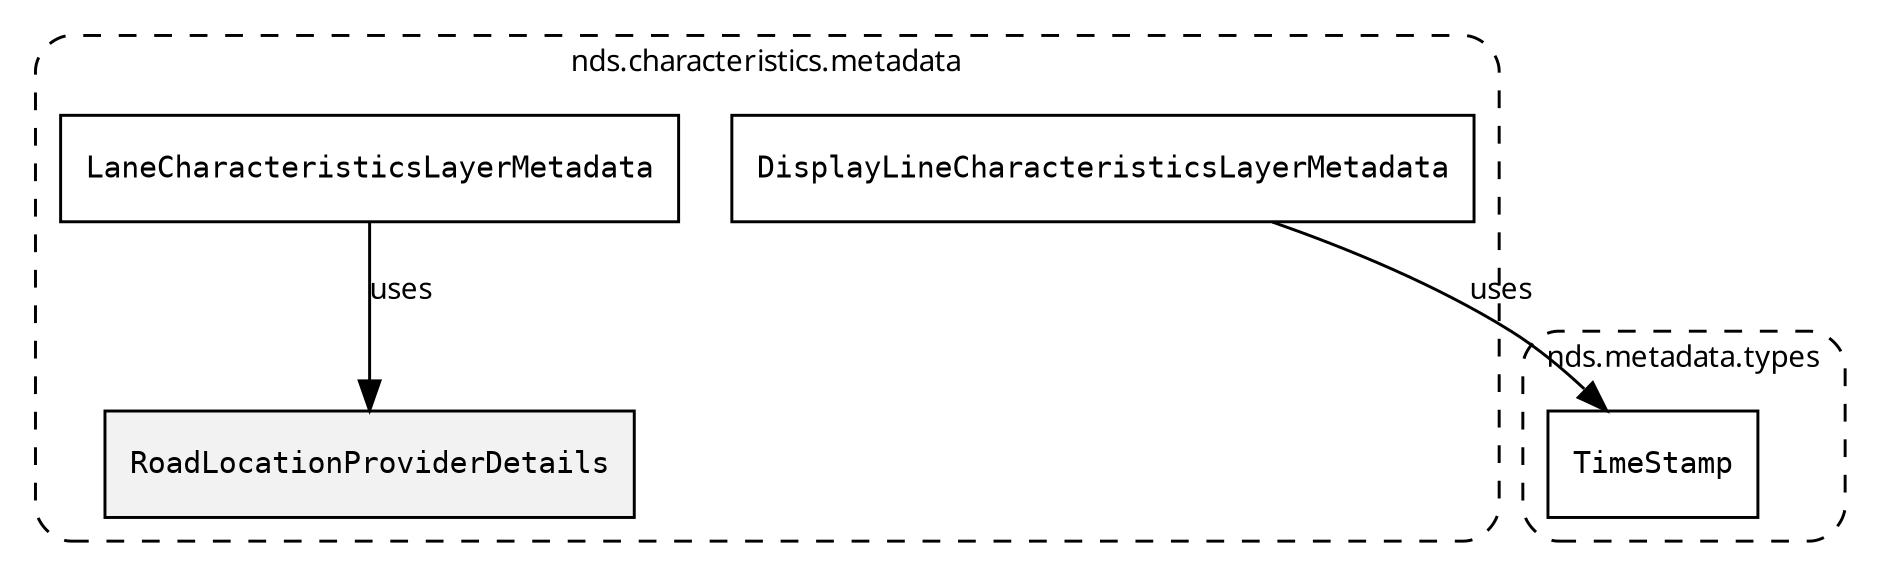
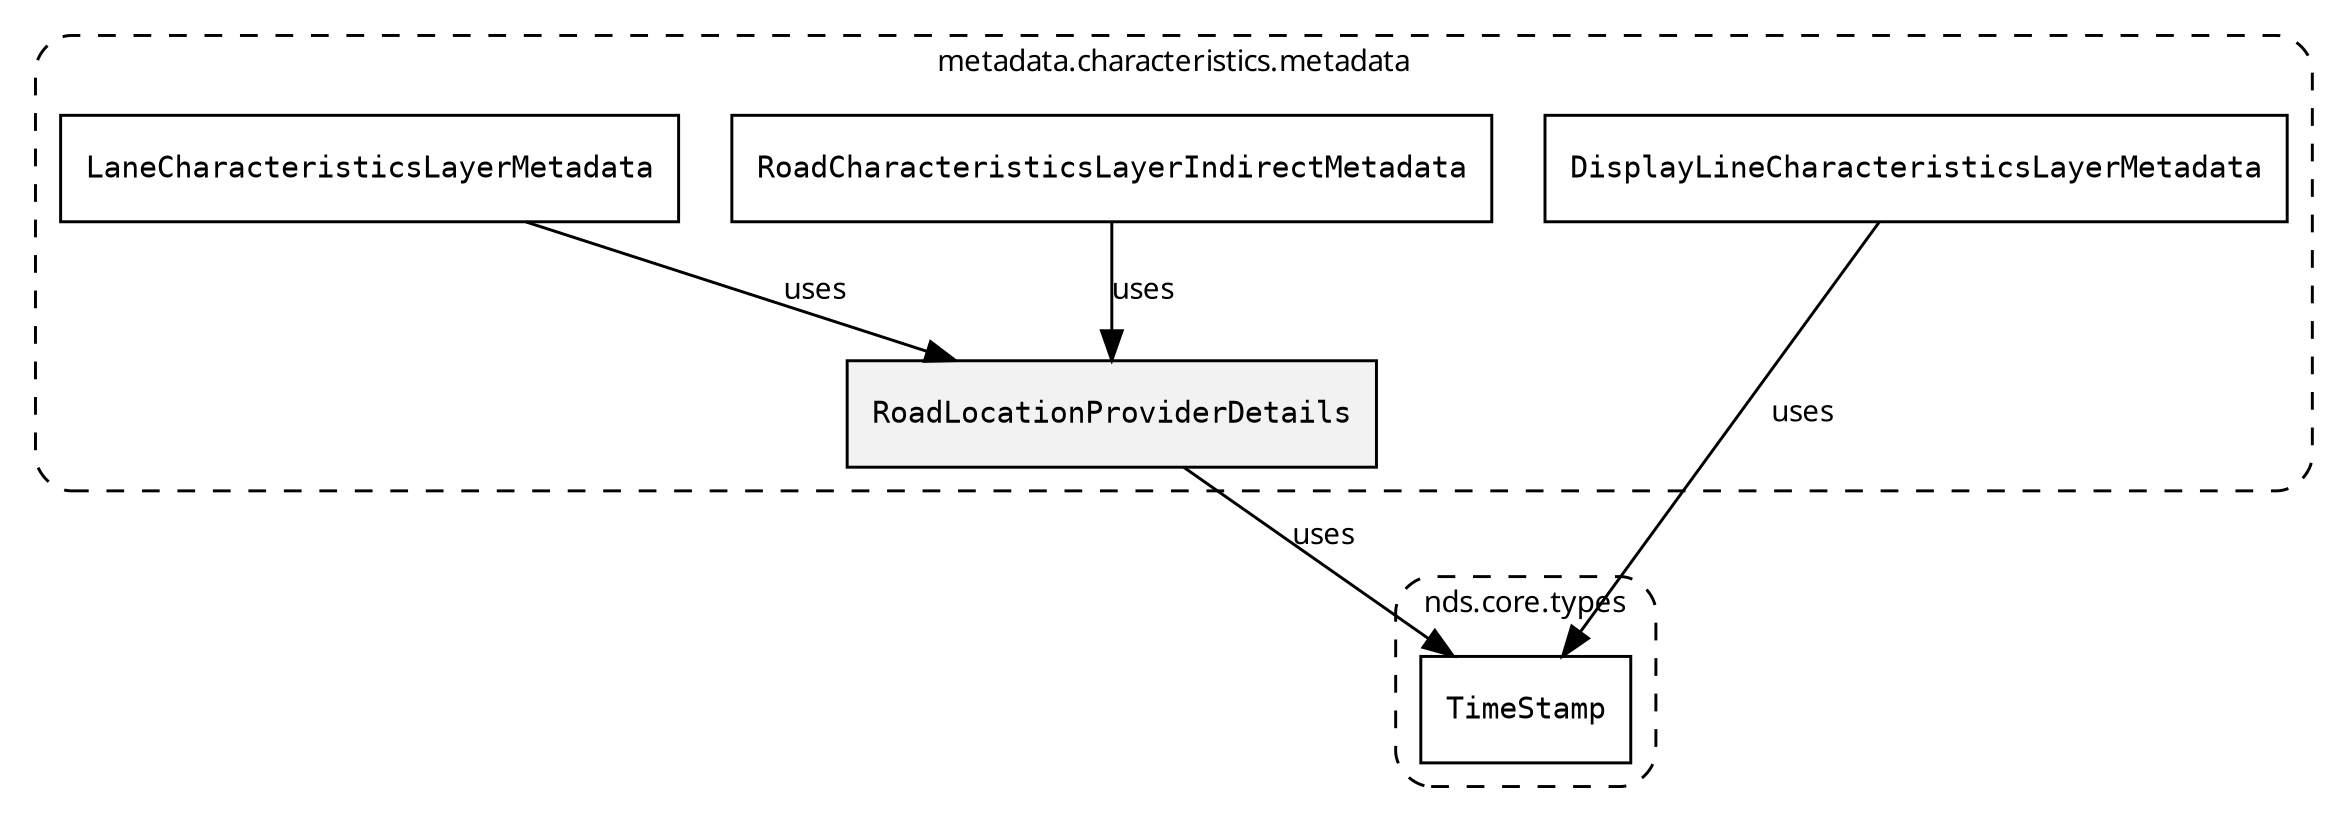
(767, 64) -> (1174, 64)
none -> (1112, 169)
(1684, 359) -> (1526, 605)
none -> (1306, 553)
